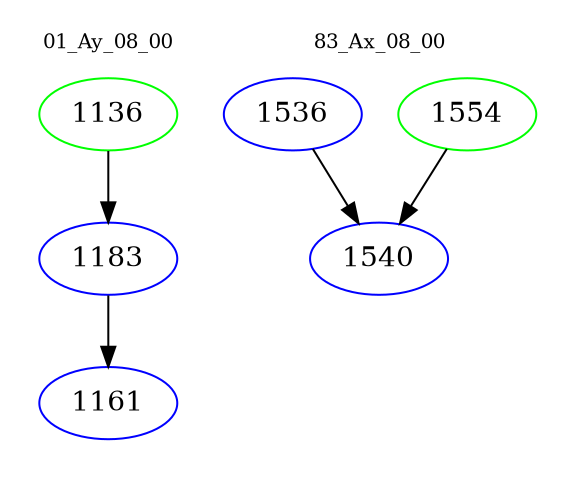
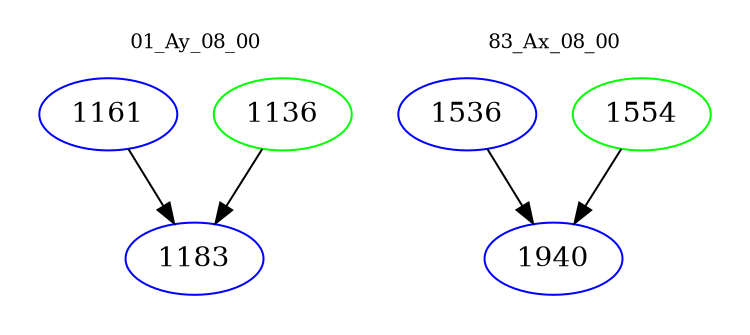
(379, 259) -> (554, 259)
(108, 321) -> (146, 177)
